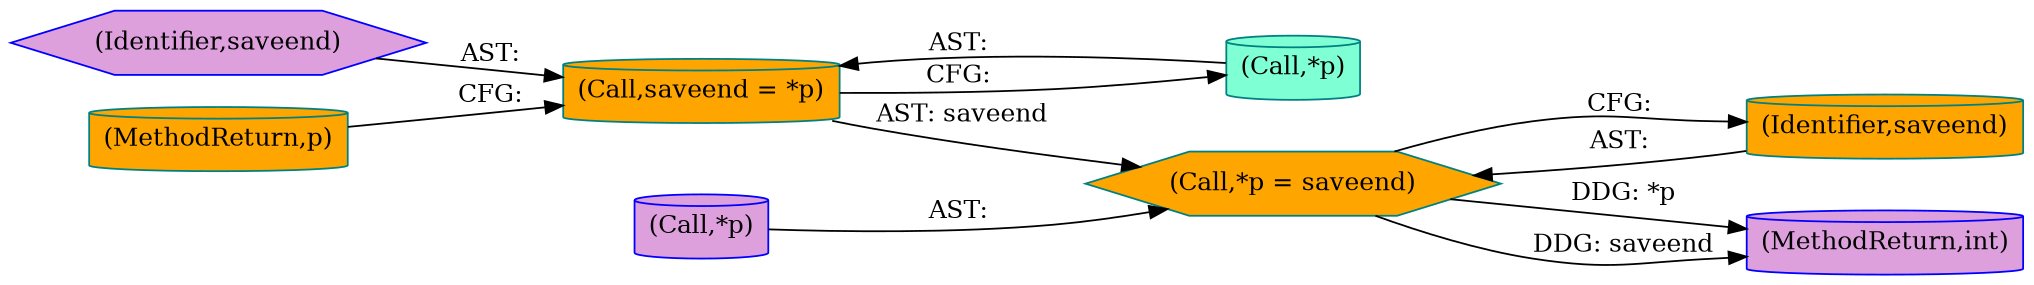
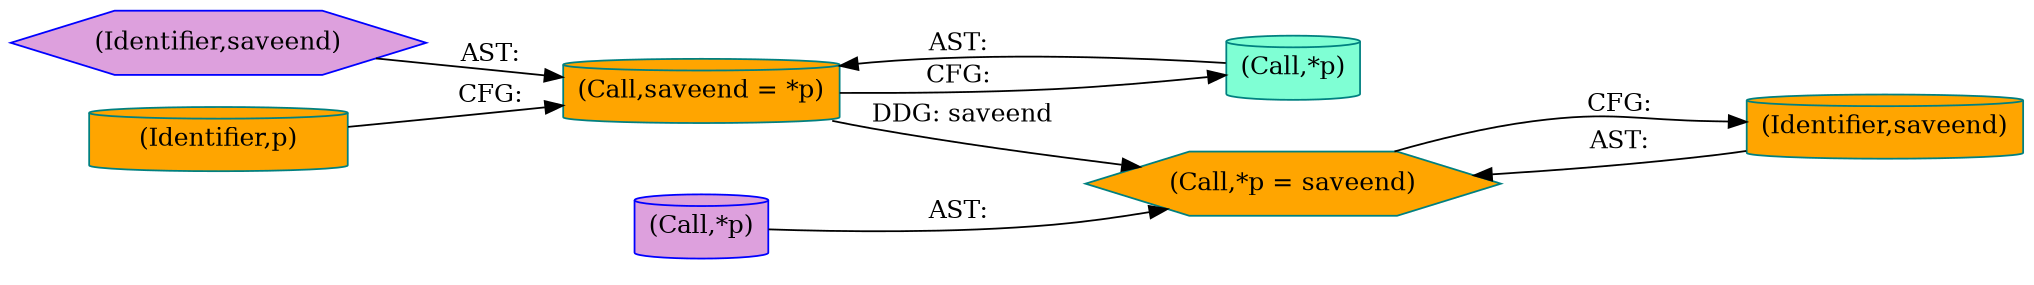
(963, 115) -> (963, 115)
(218, 139) -> (218, 139)
(1885, 243) -> none
